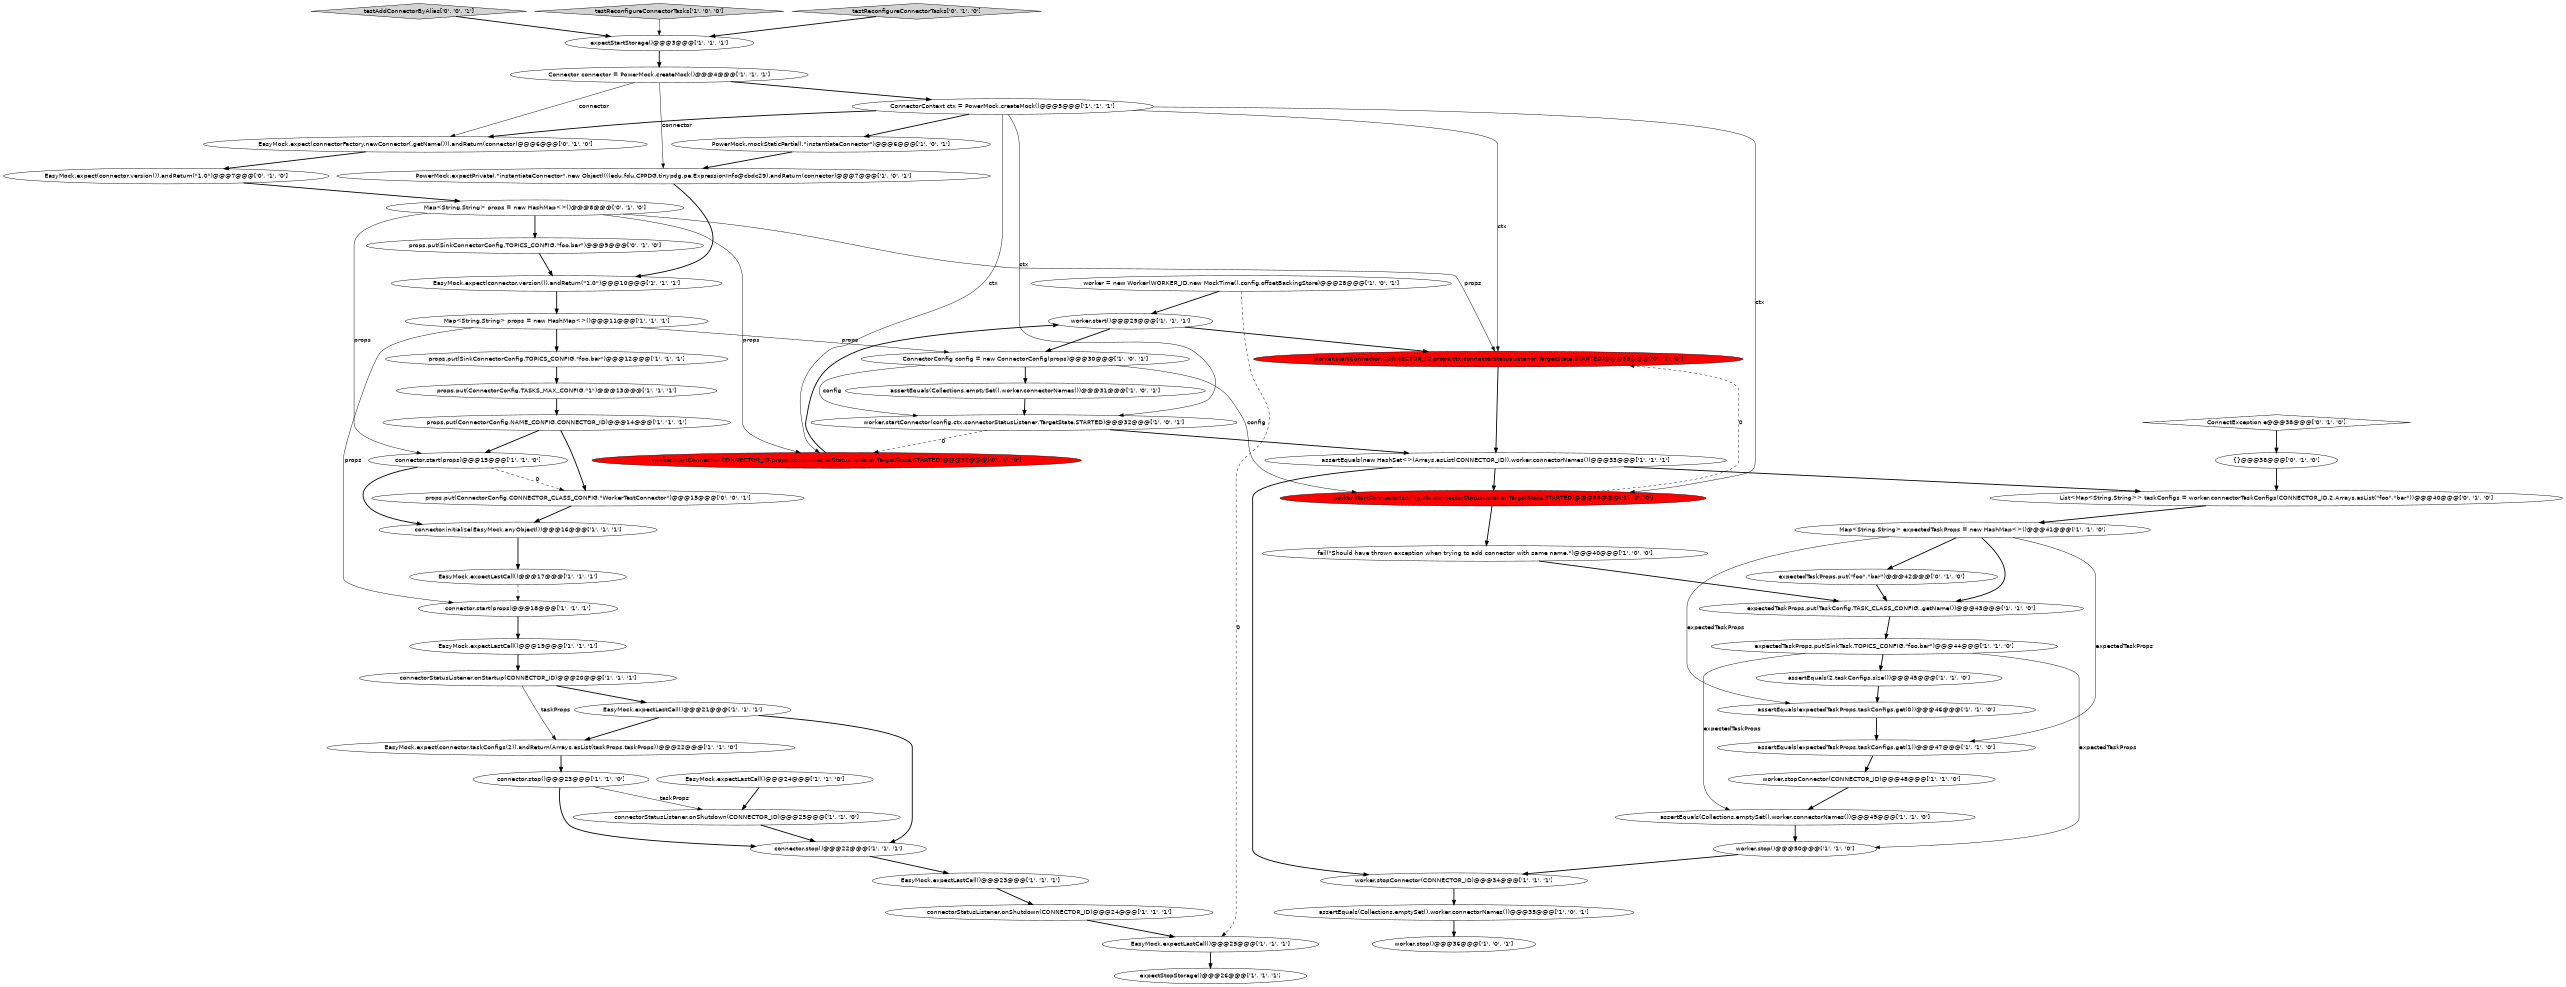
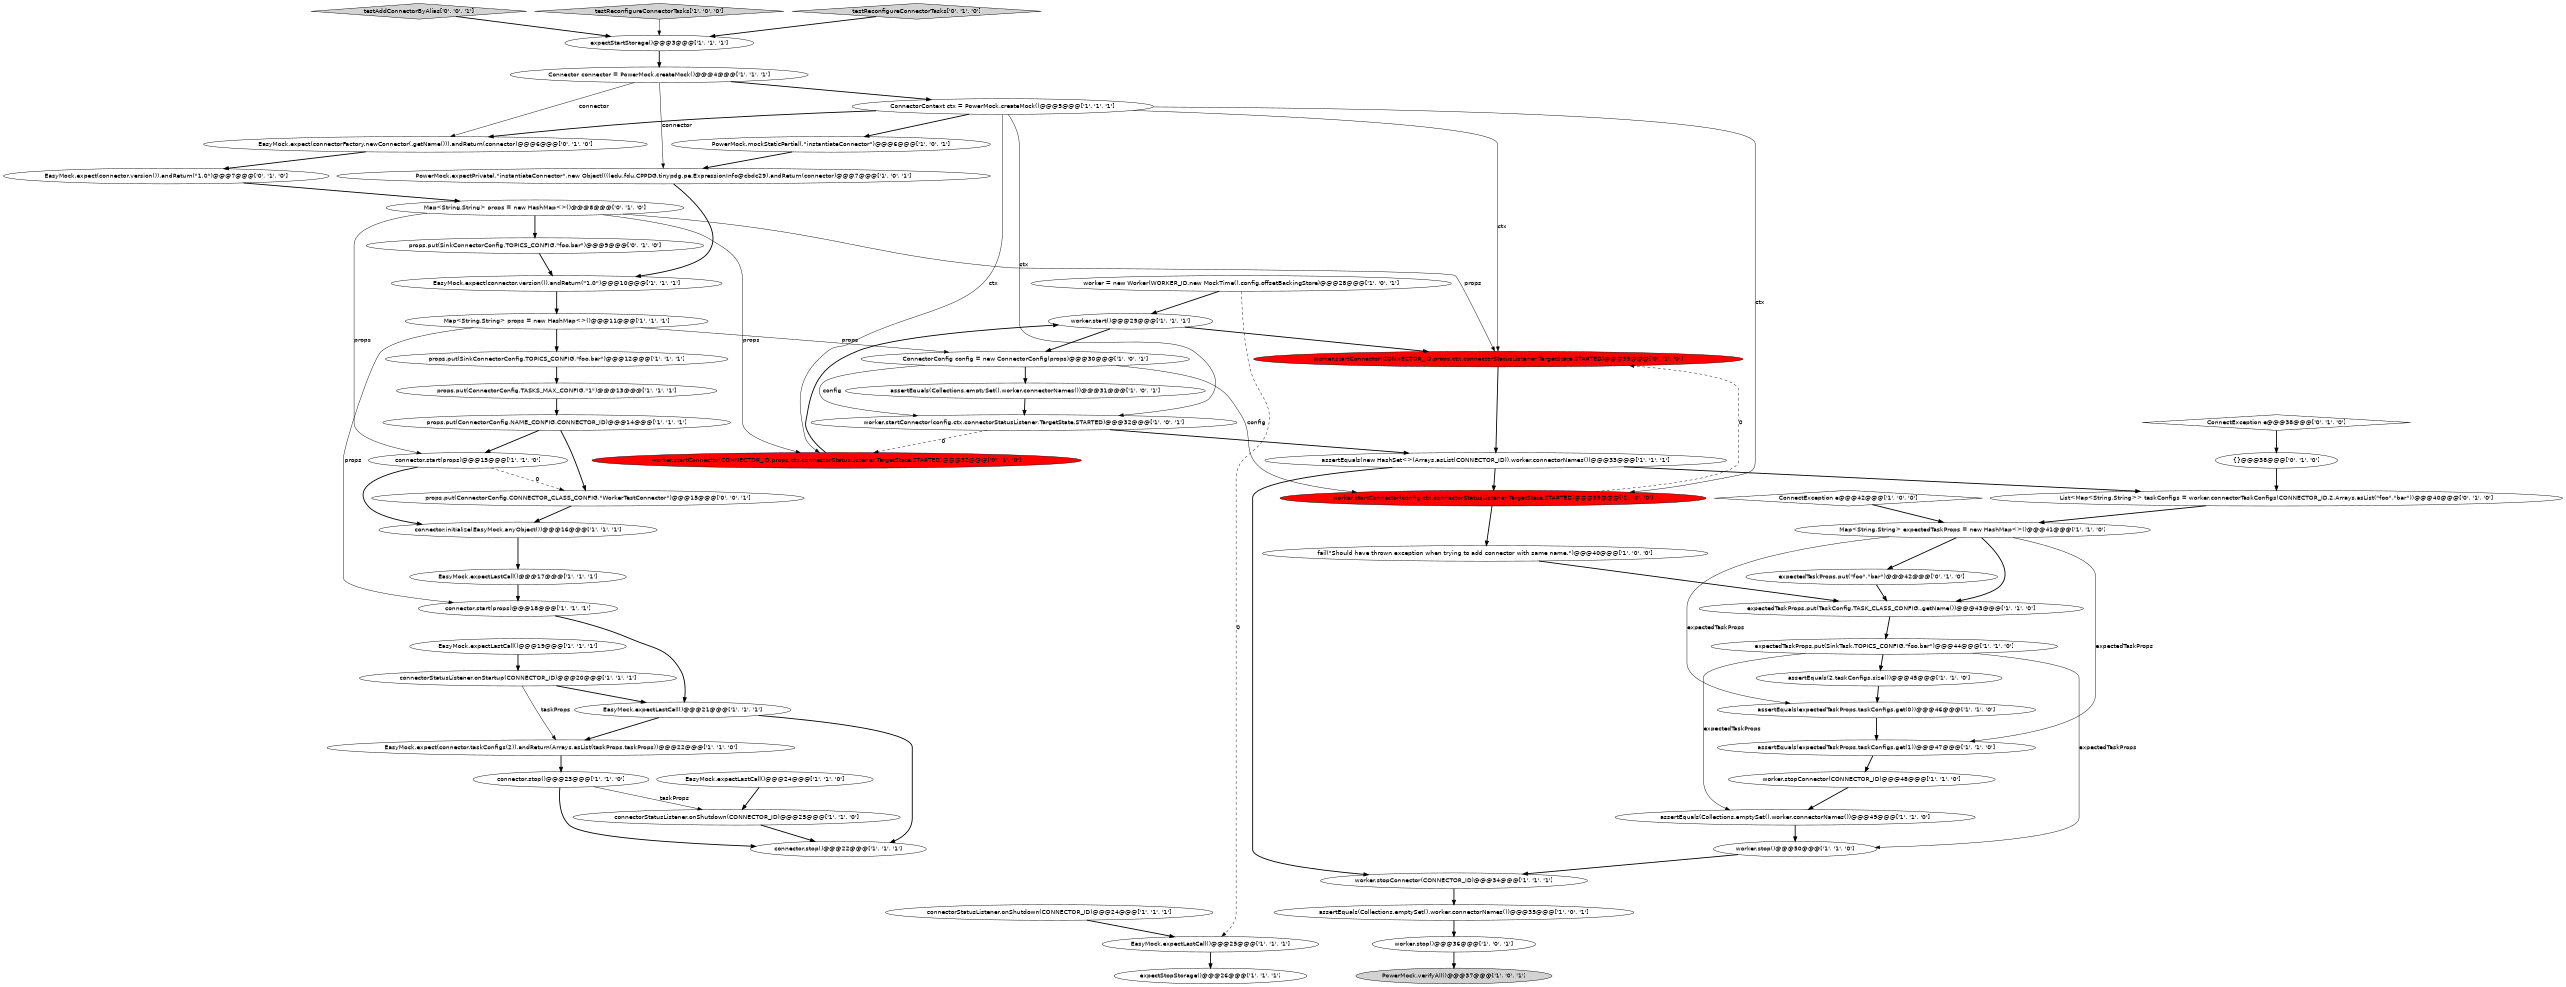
none -> (1848, 498)
(518, 591) -> (518, 591)
(518, 625) -> (635, 641)
(981, 881) -> none
none -> (1454, 976)
